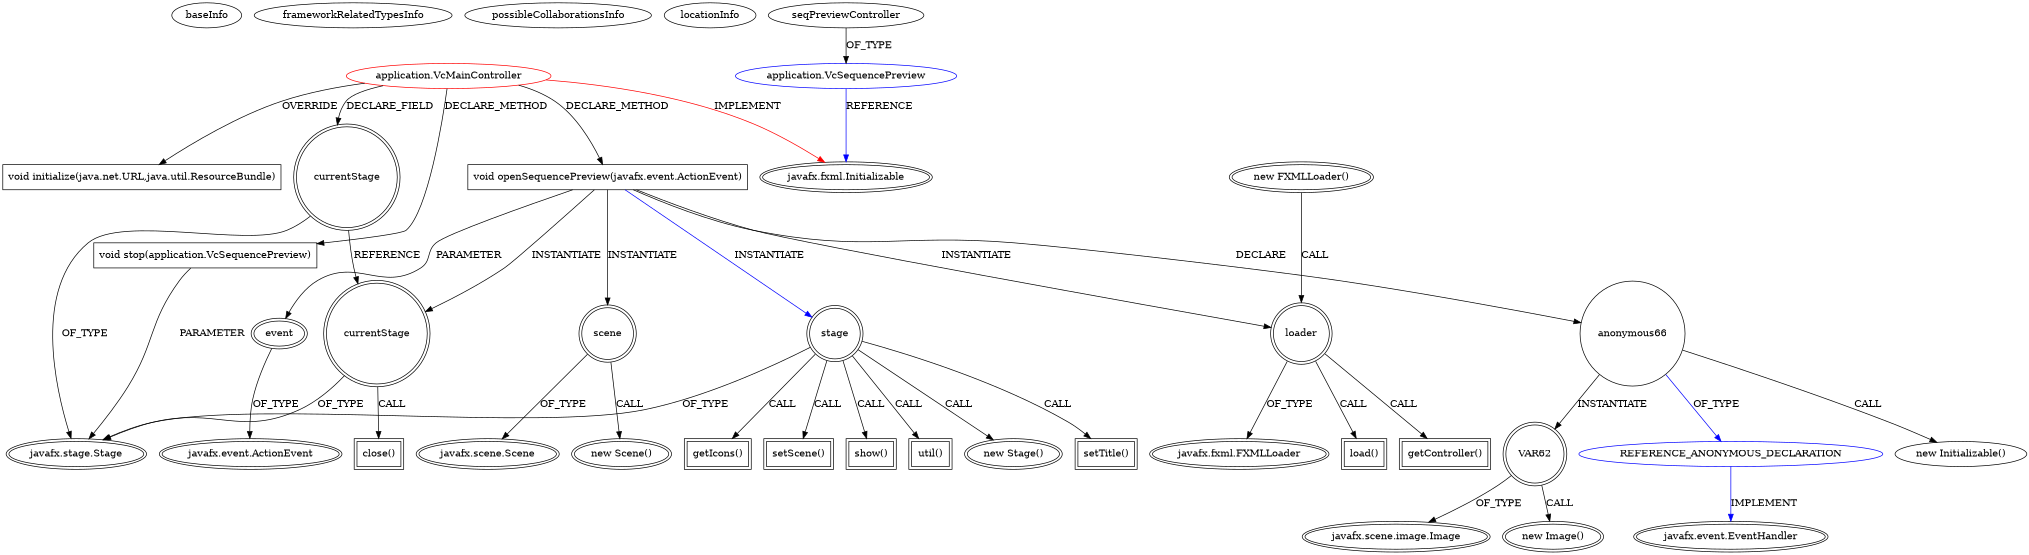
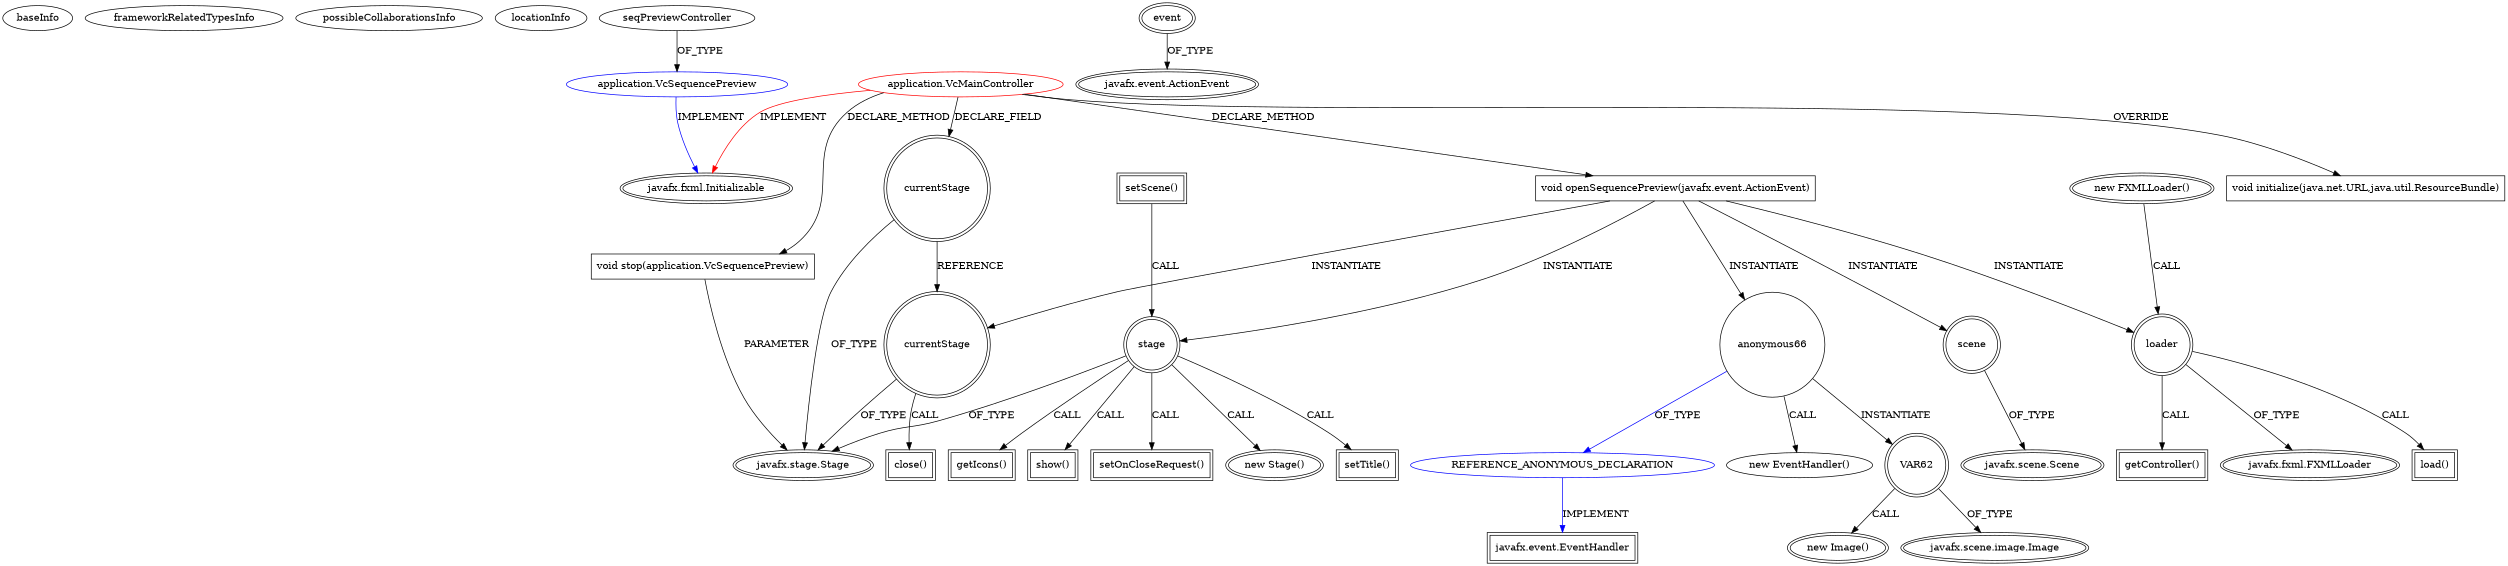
(880, 106) -> (711, 117)
(716, 252) -> (1428, 295)
(1261, 255) -> (1764, 267)
(428, 257) -> none
(816, 396) -> (1152, 257)
(622, 454) -> none
(930, 454) -> (1152, 465)
(1961, 454) -> (1800, 465)
(1731, 537) -> (1562, 548)
